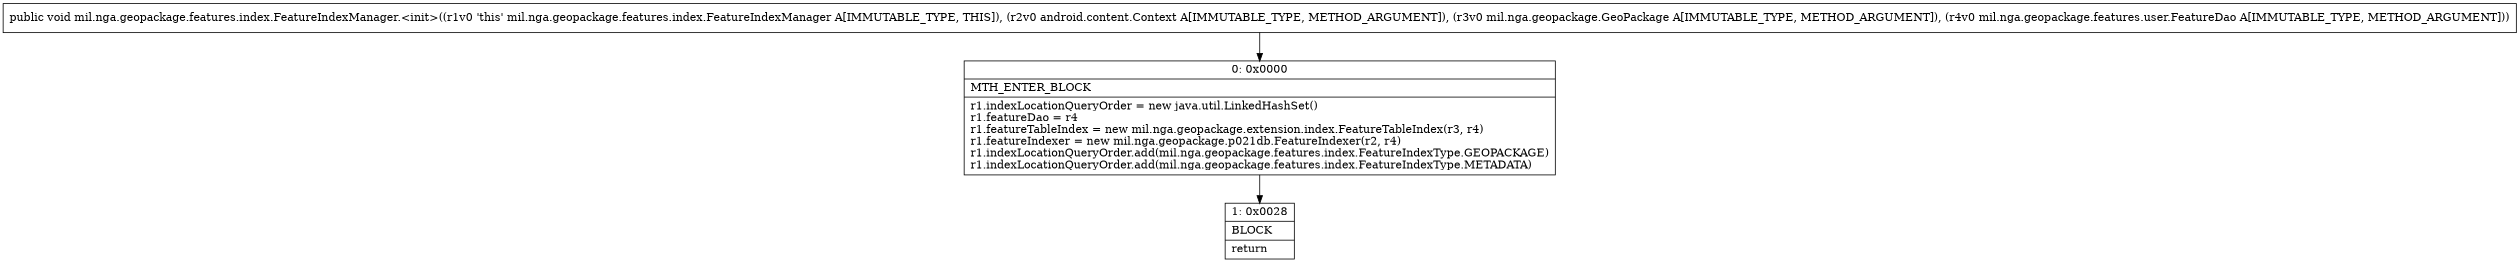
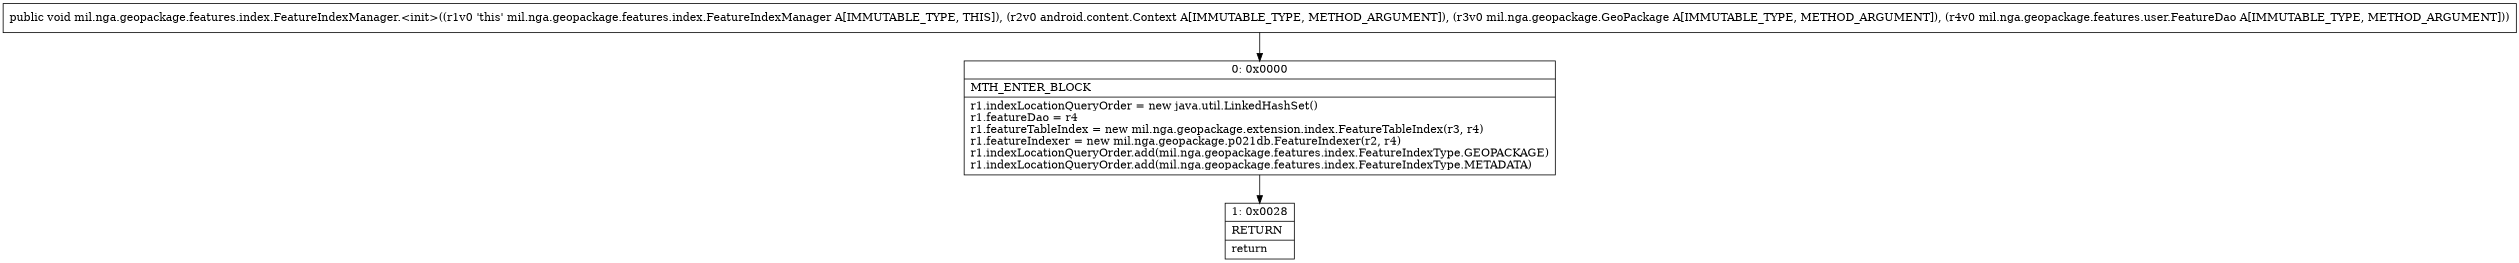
(1252, 230) -> (1257, 230)
